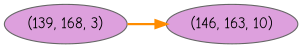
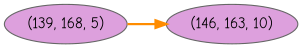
(66, 24) -> (66, 24)
